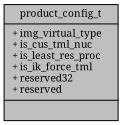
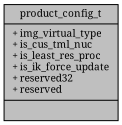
(52, 67) -> (61, 67)
